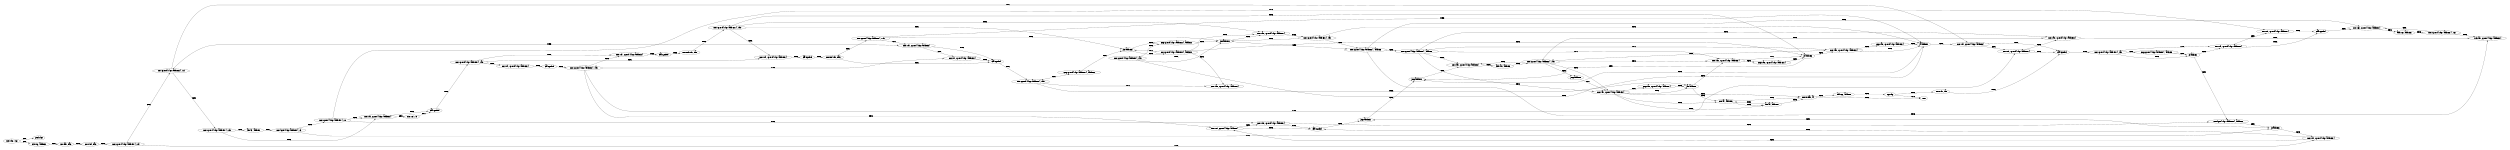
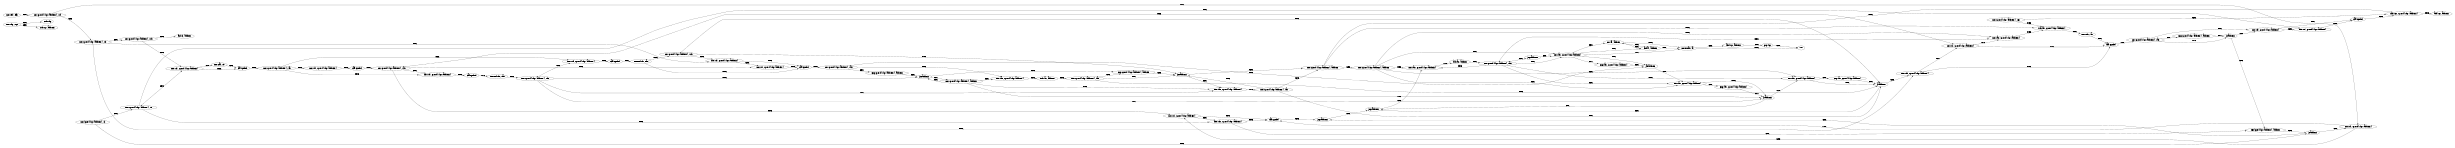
(2418, 33) -> none
none -> (1047, 79)
(1914, 93) -> (2070, 32)
(1702, 97) -> none
(412, 117) -> (219, 65)
(267, 130) -> none
(66, 144) -> none
